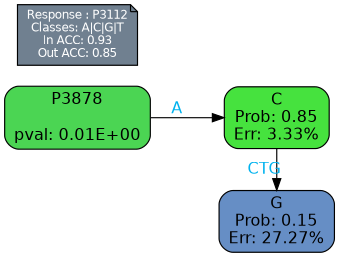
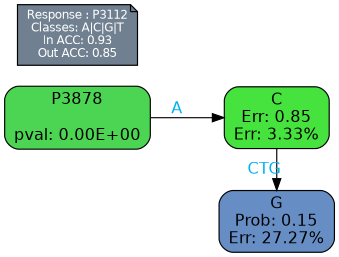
(77, 118) -> (77, 118)
(277, 118) -> (277, 118)
